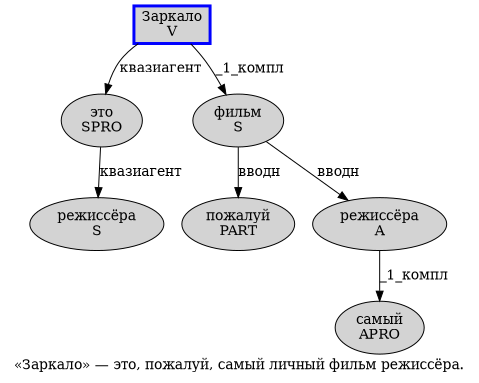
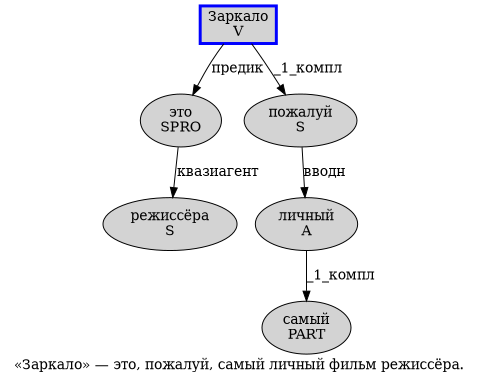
(161, 69) -> (238, 69)
(238, 121) -> (301, 121)
(238, 224) -> none
(380, 224) -> (306, 224)
(380, 328) -> (306, 328)
